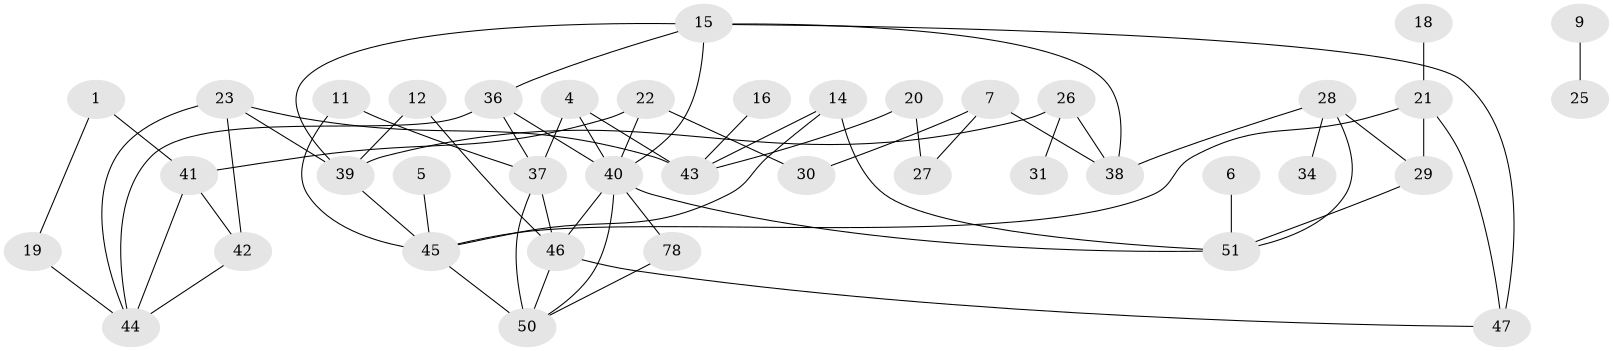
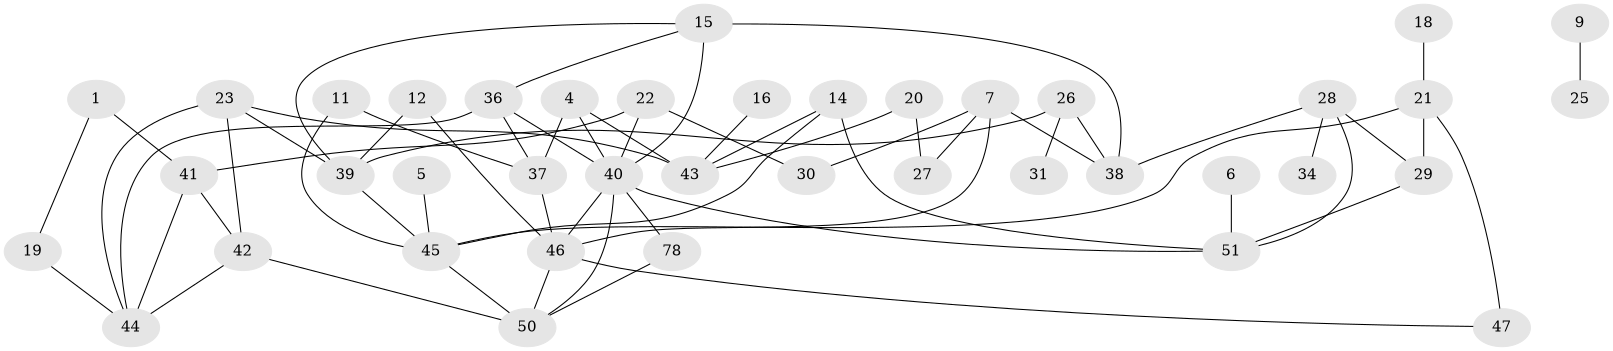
(1221, 41) -> none
none -> (885, 220)
(516, 251) -> (385, 290)
